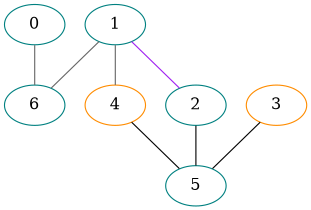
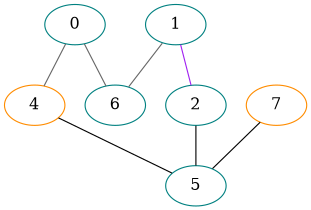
(115, 65) -> (55, 65)
(277, 105) -> (277, 105)
